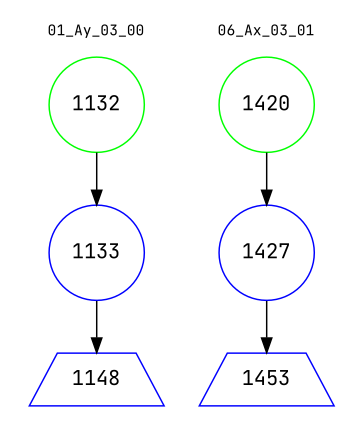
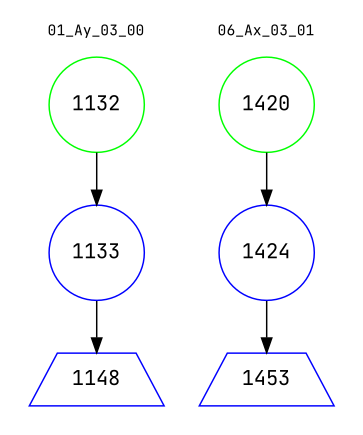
(267, 253) -> (267, 253)
